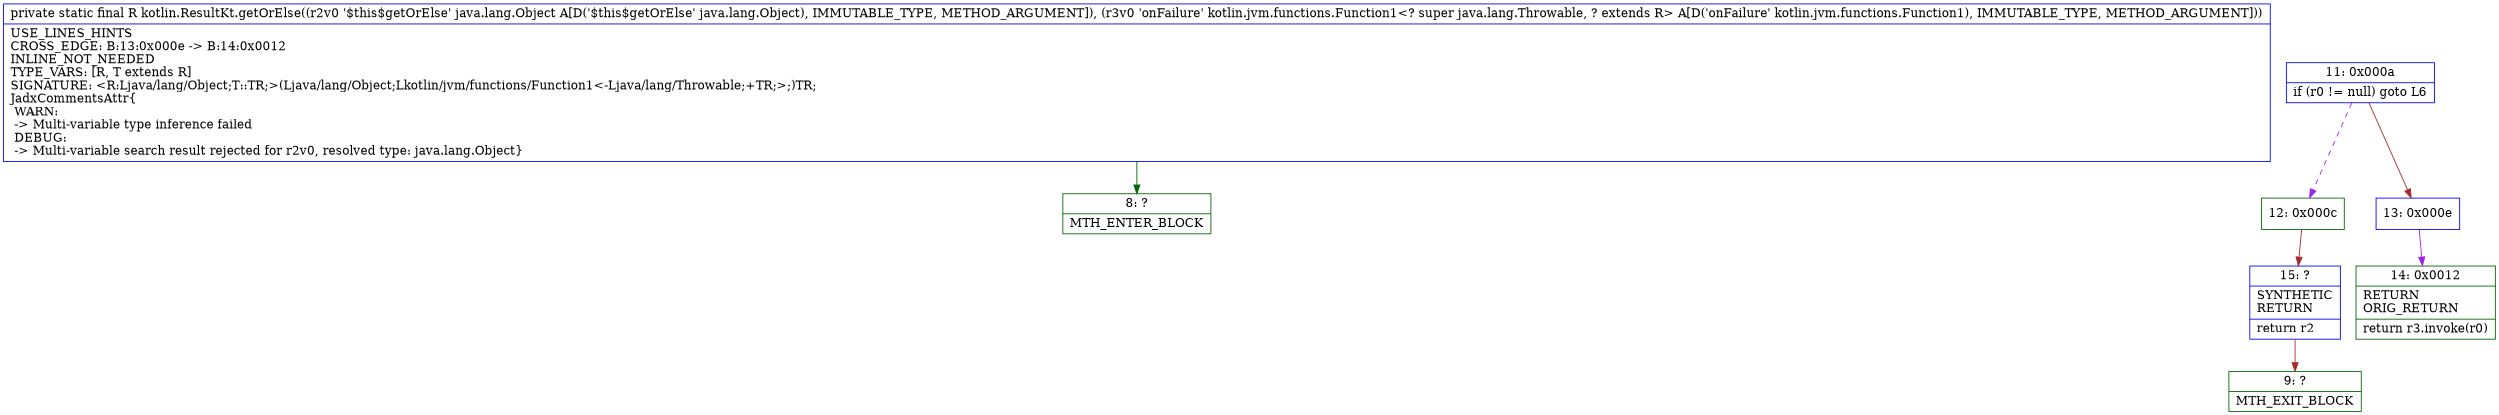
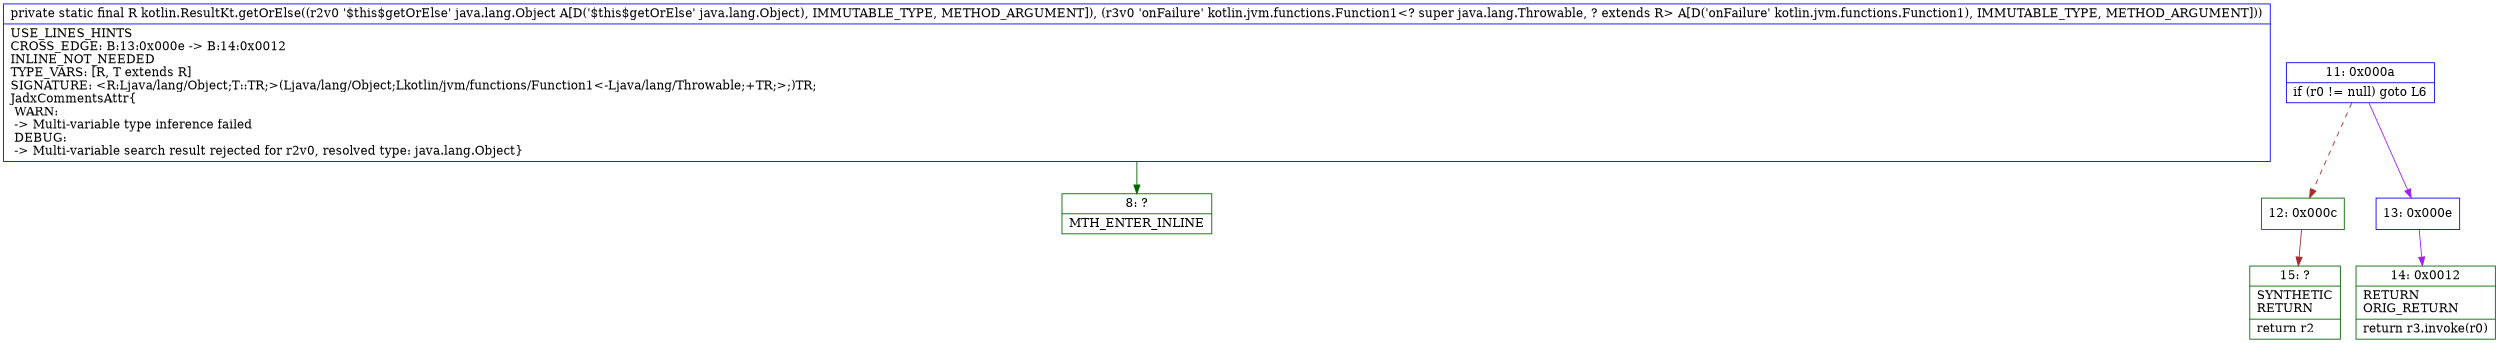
(2333, 146) -> (2333, 146)
(2388, 146) -> (2388, 146)
(1137, 223) -> (1137, 223)
(2295, 303) -> (2295, 303)
(2295, 391) -> none
